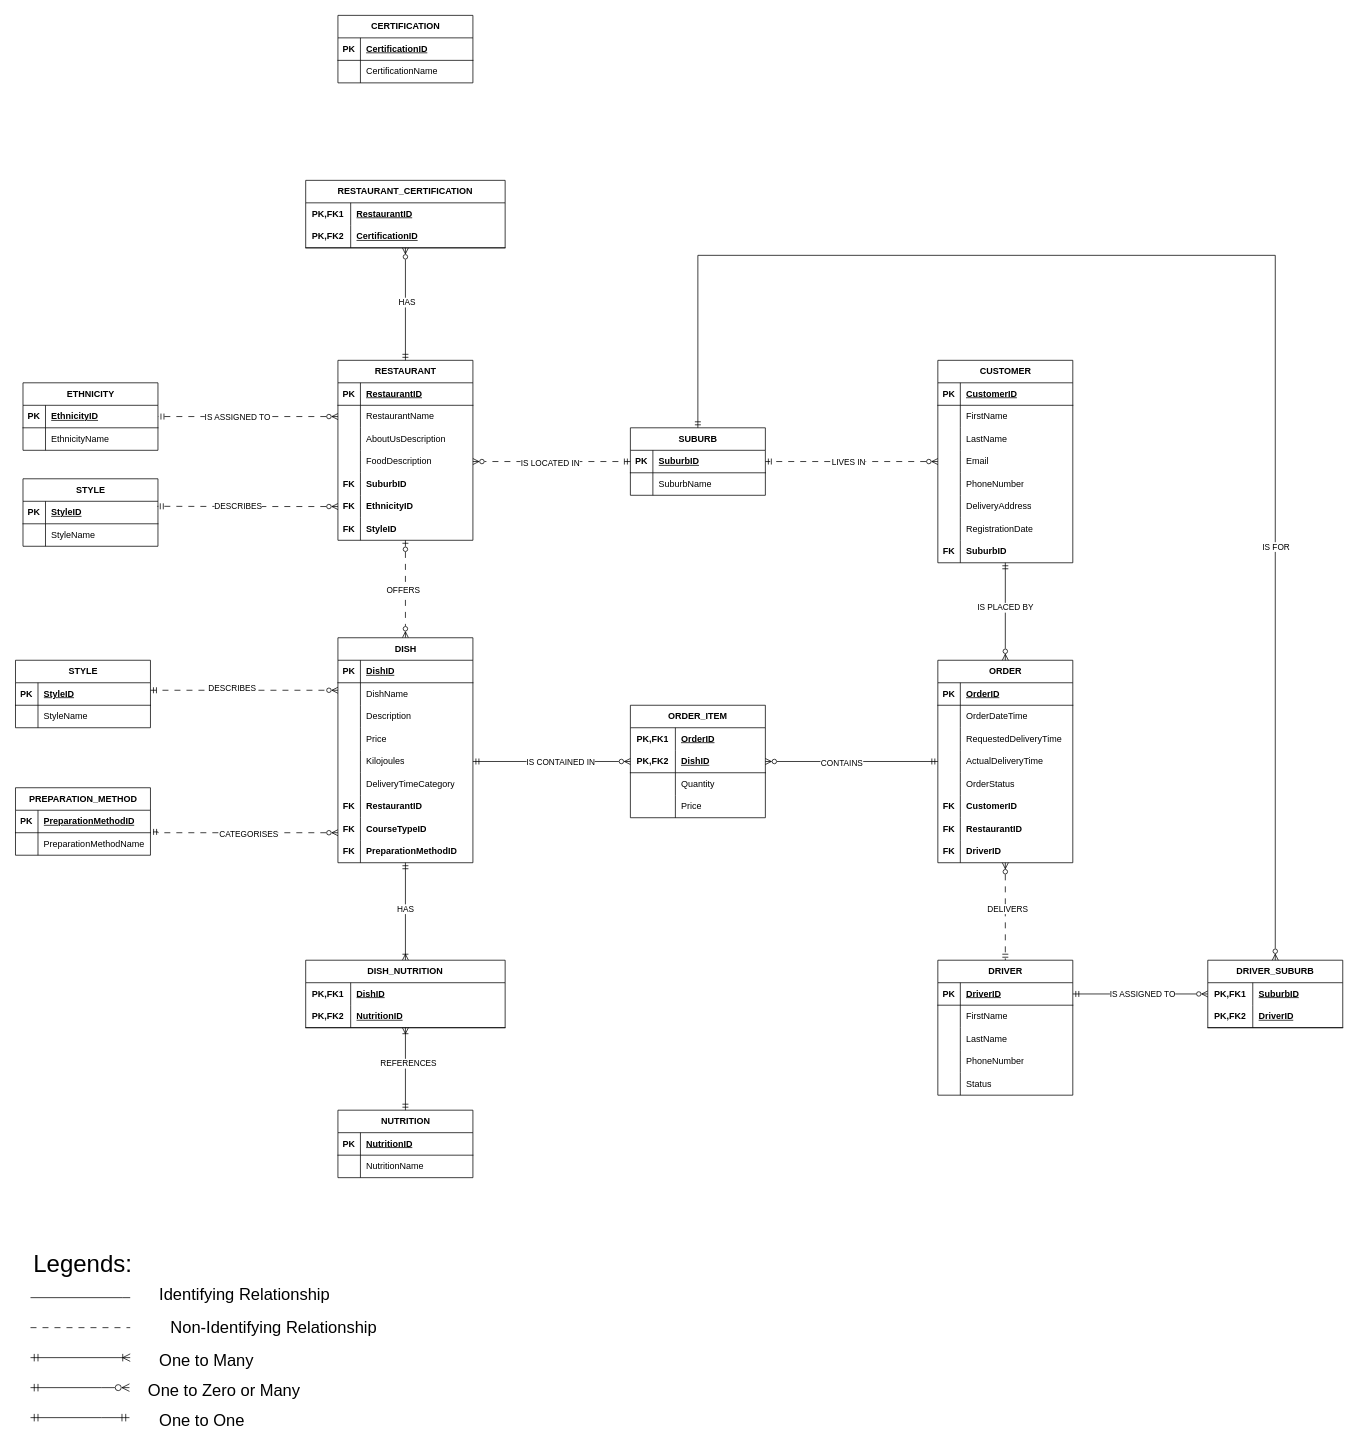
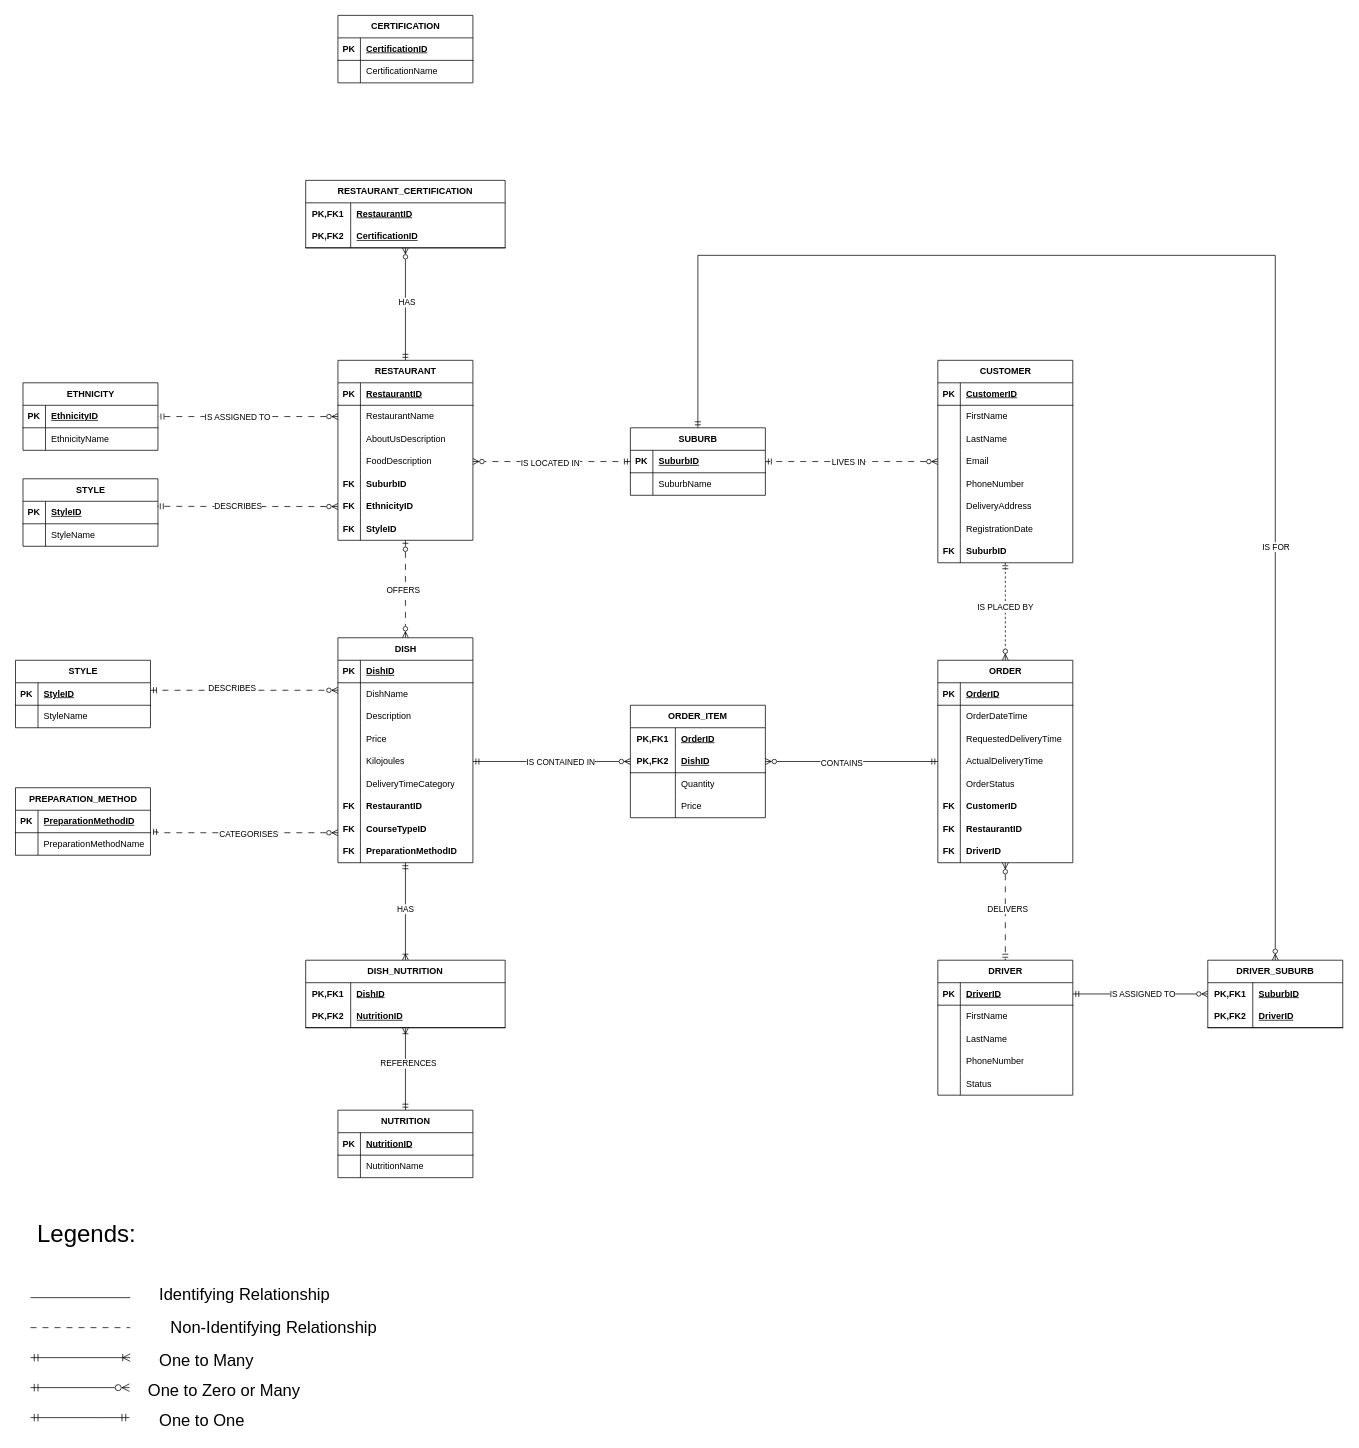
(1005, 584) -> (1005, 584)
(83, 1264) -> (87, 1234)
